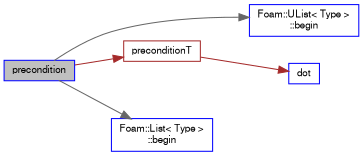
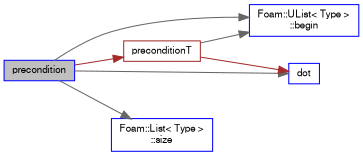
none -> (220, 39)
none -> (176, 72)
(162, 135) -> (162, 135)
